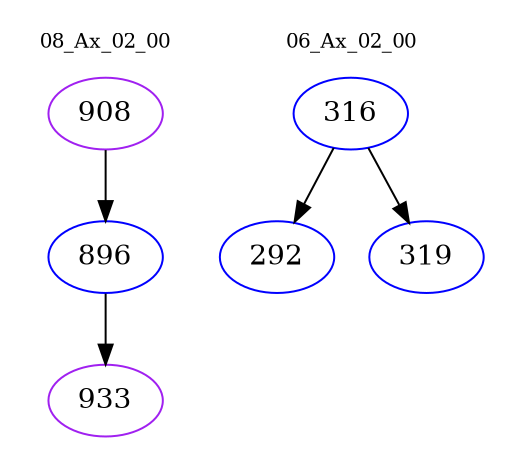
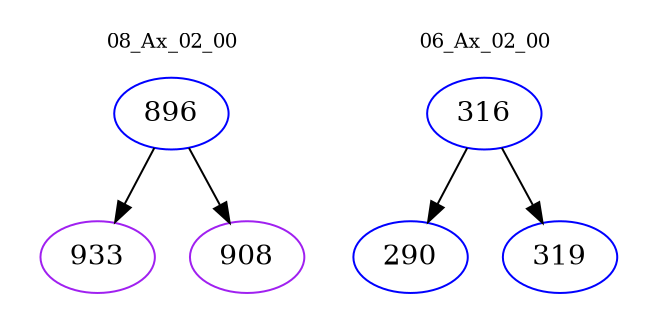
(106, 176) -> (204, 176)
(277, 257) -> (411, 257)
